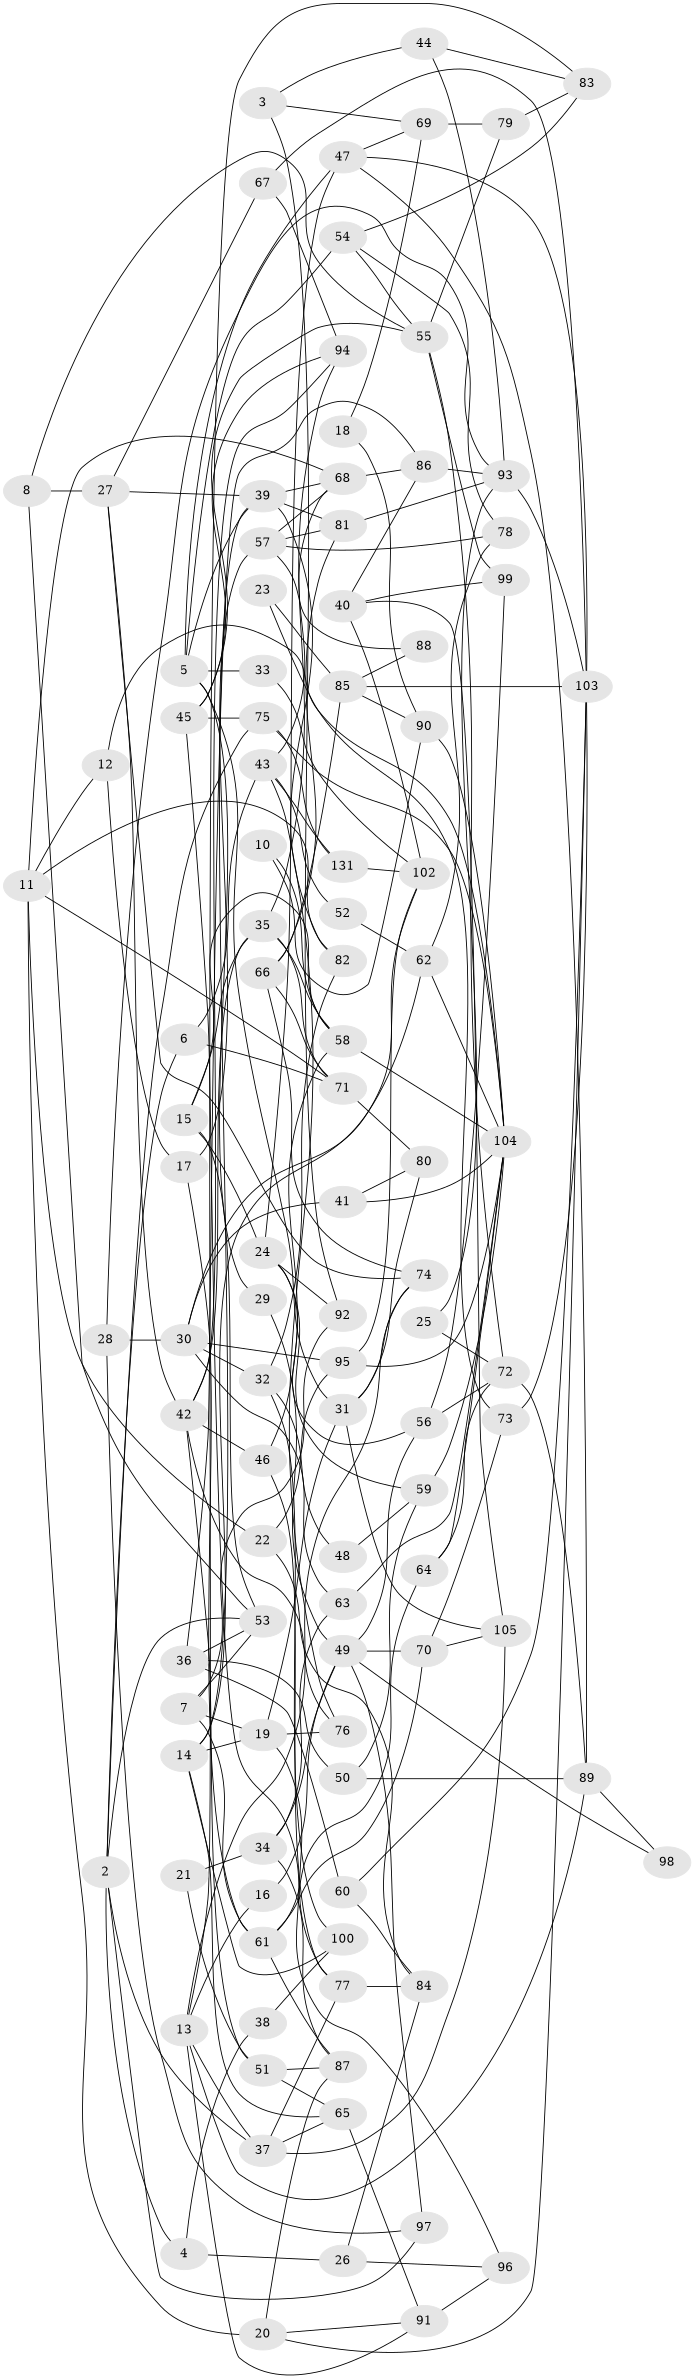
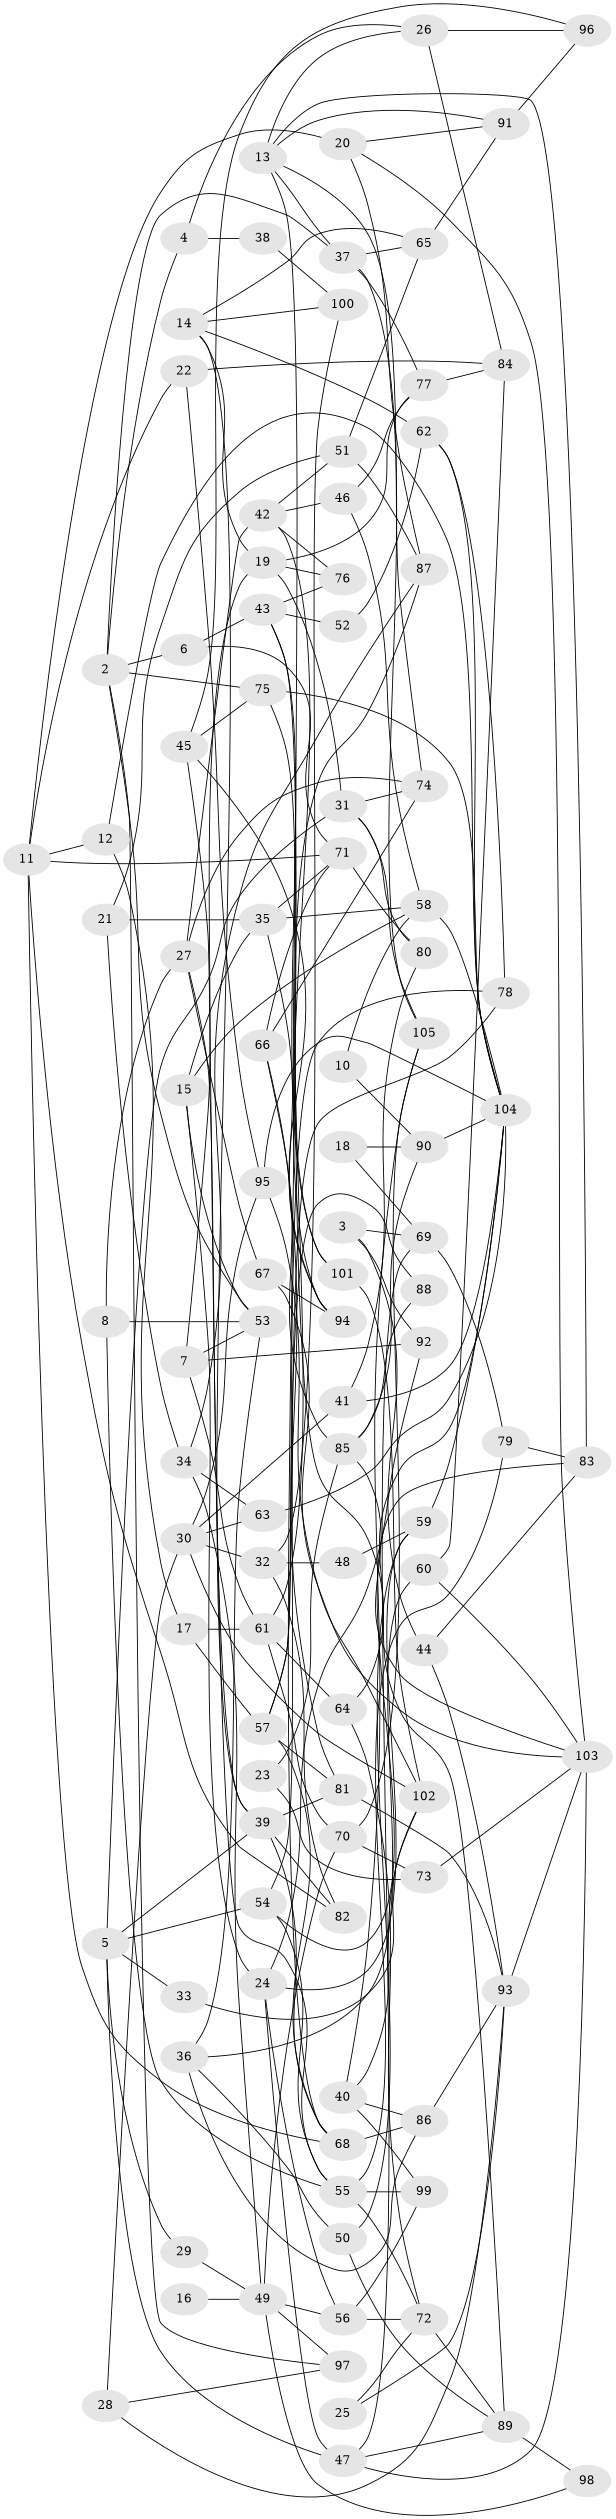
(343, 867) -> (343, 1275)
(218, 1169) -> (182, 920)
(224, 1943) -> (314, 62)
